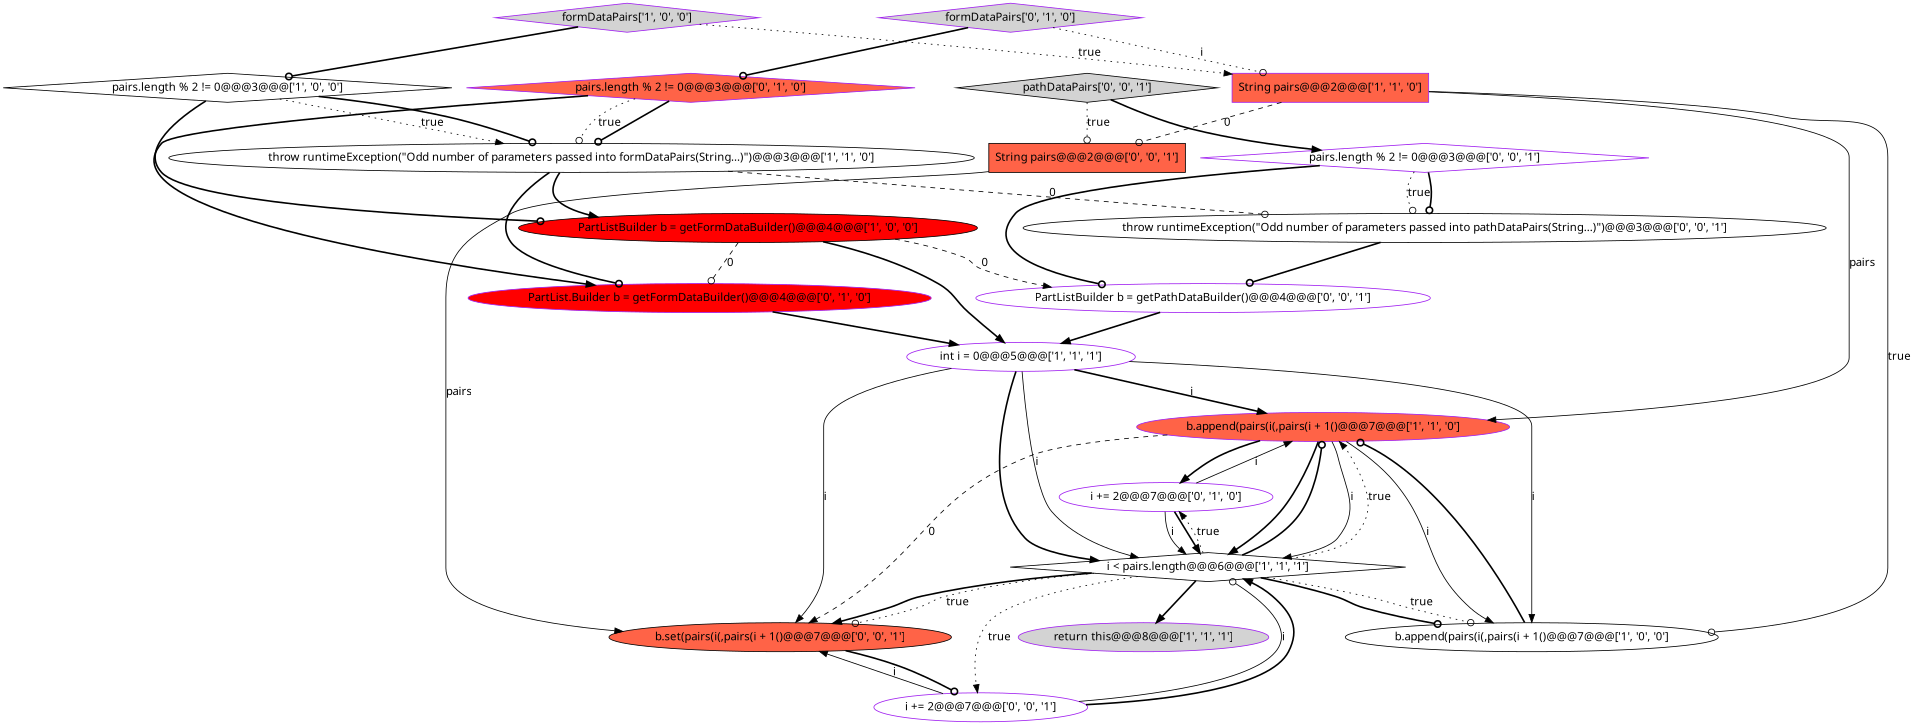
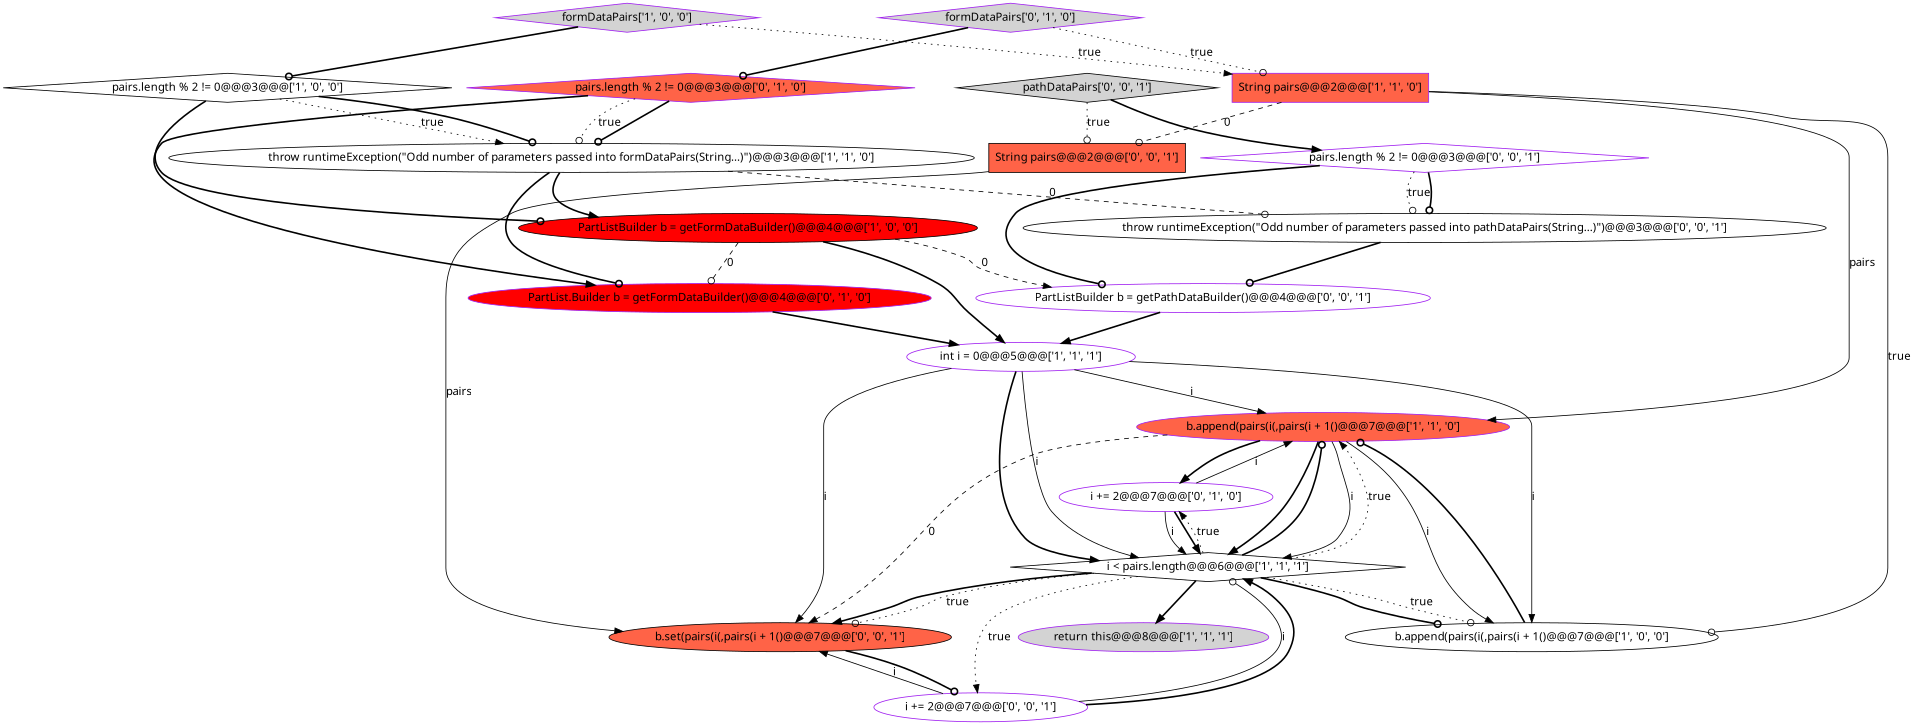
(1202, 53) -> (1202, 53)
(1166, 391) -> (1166, 391)
